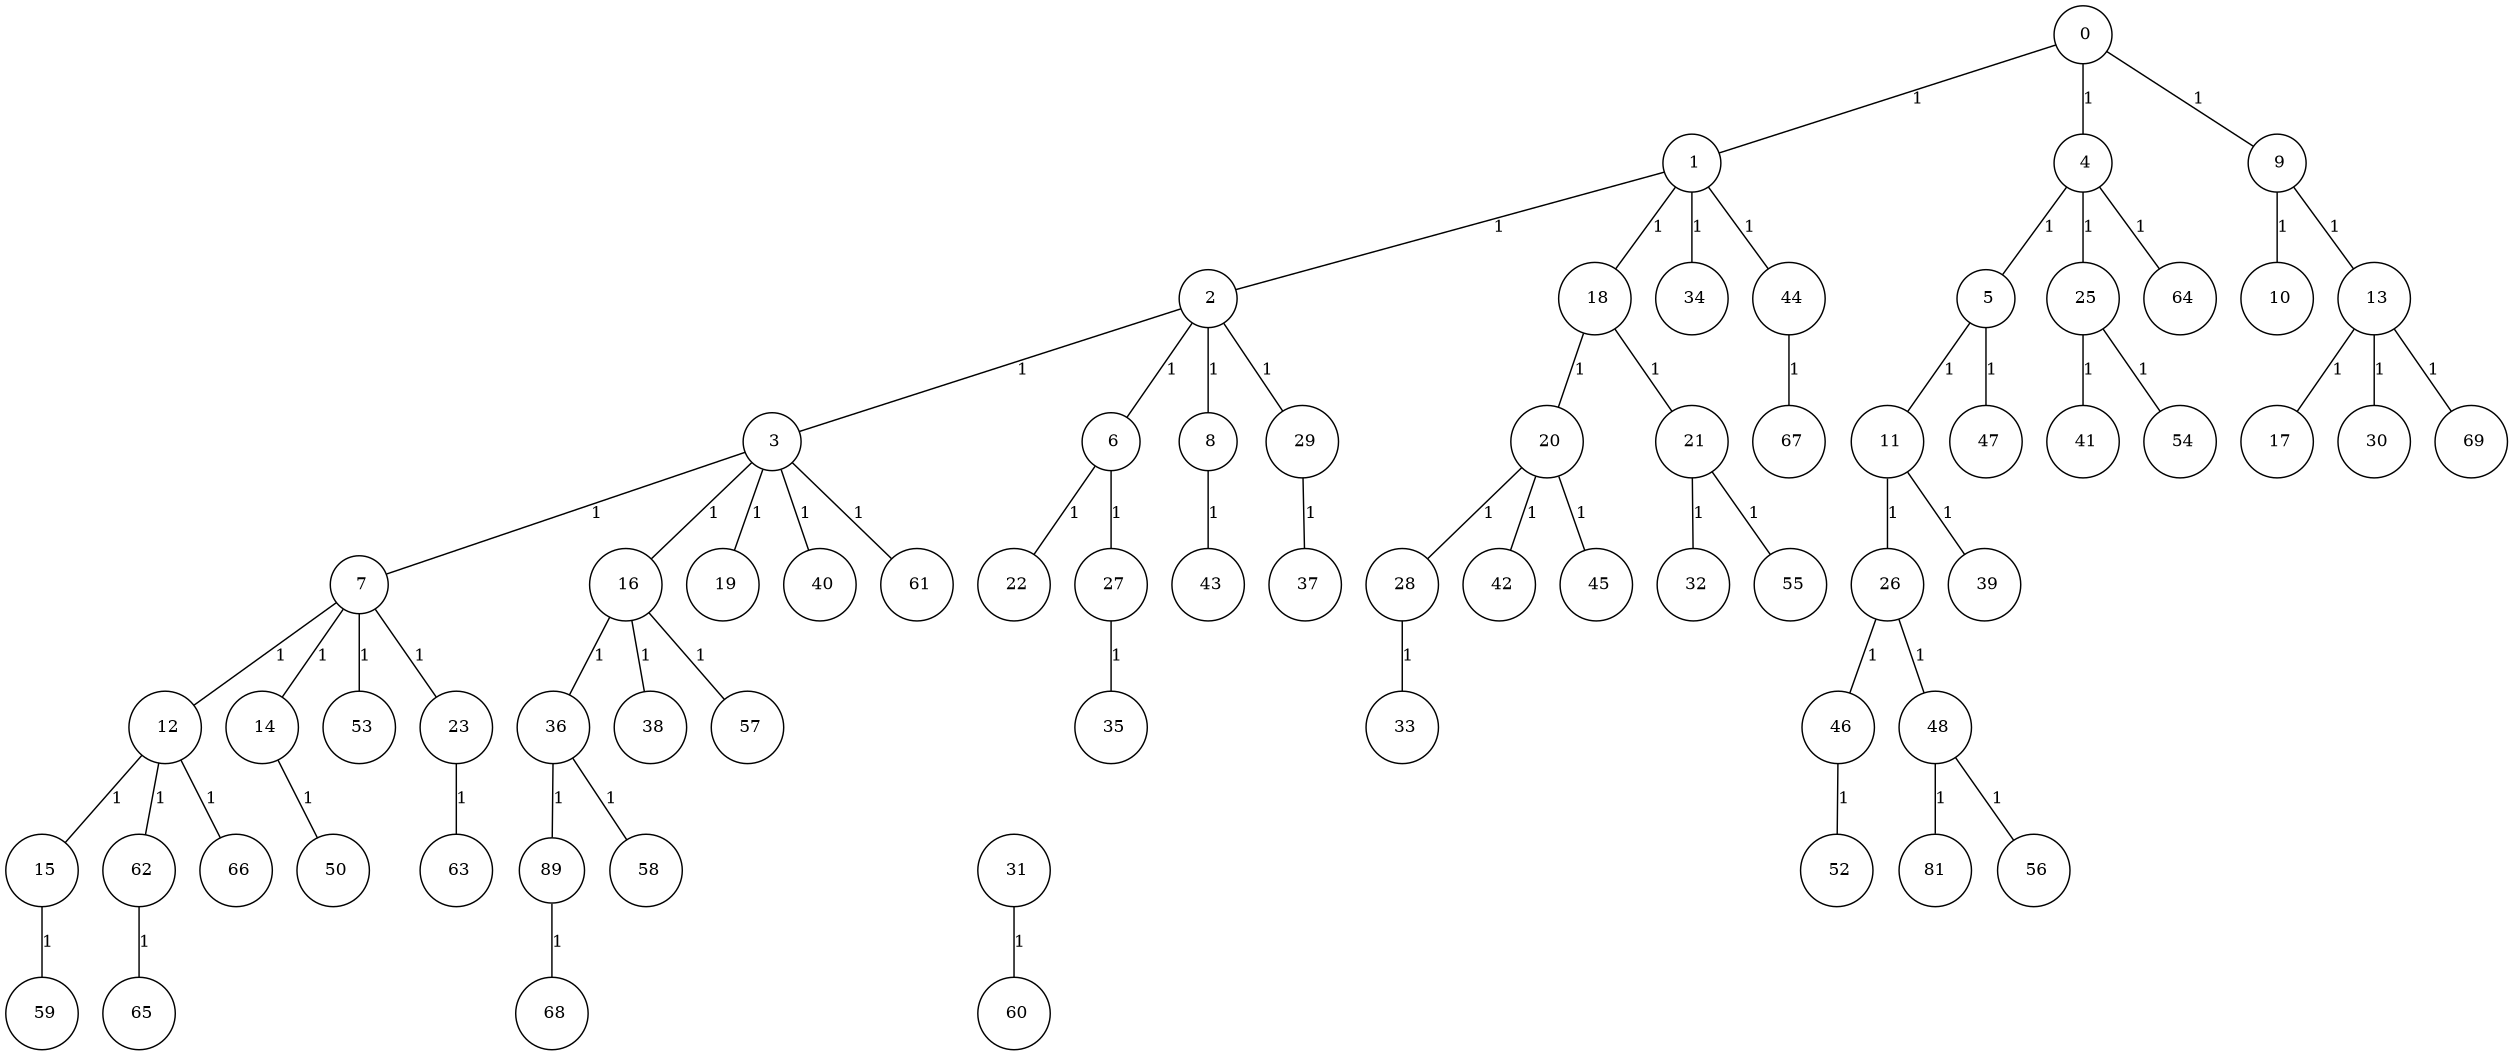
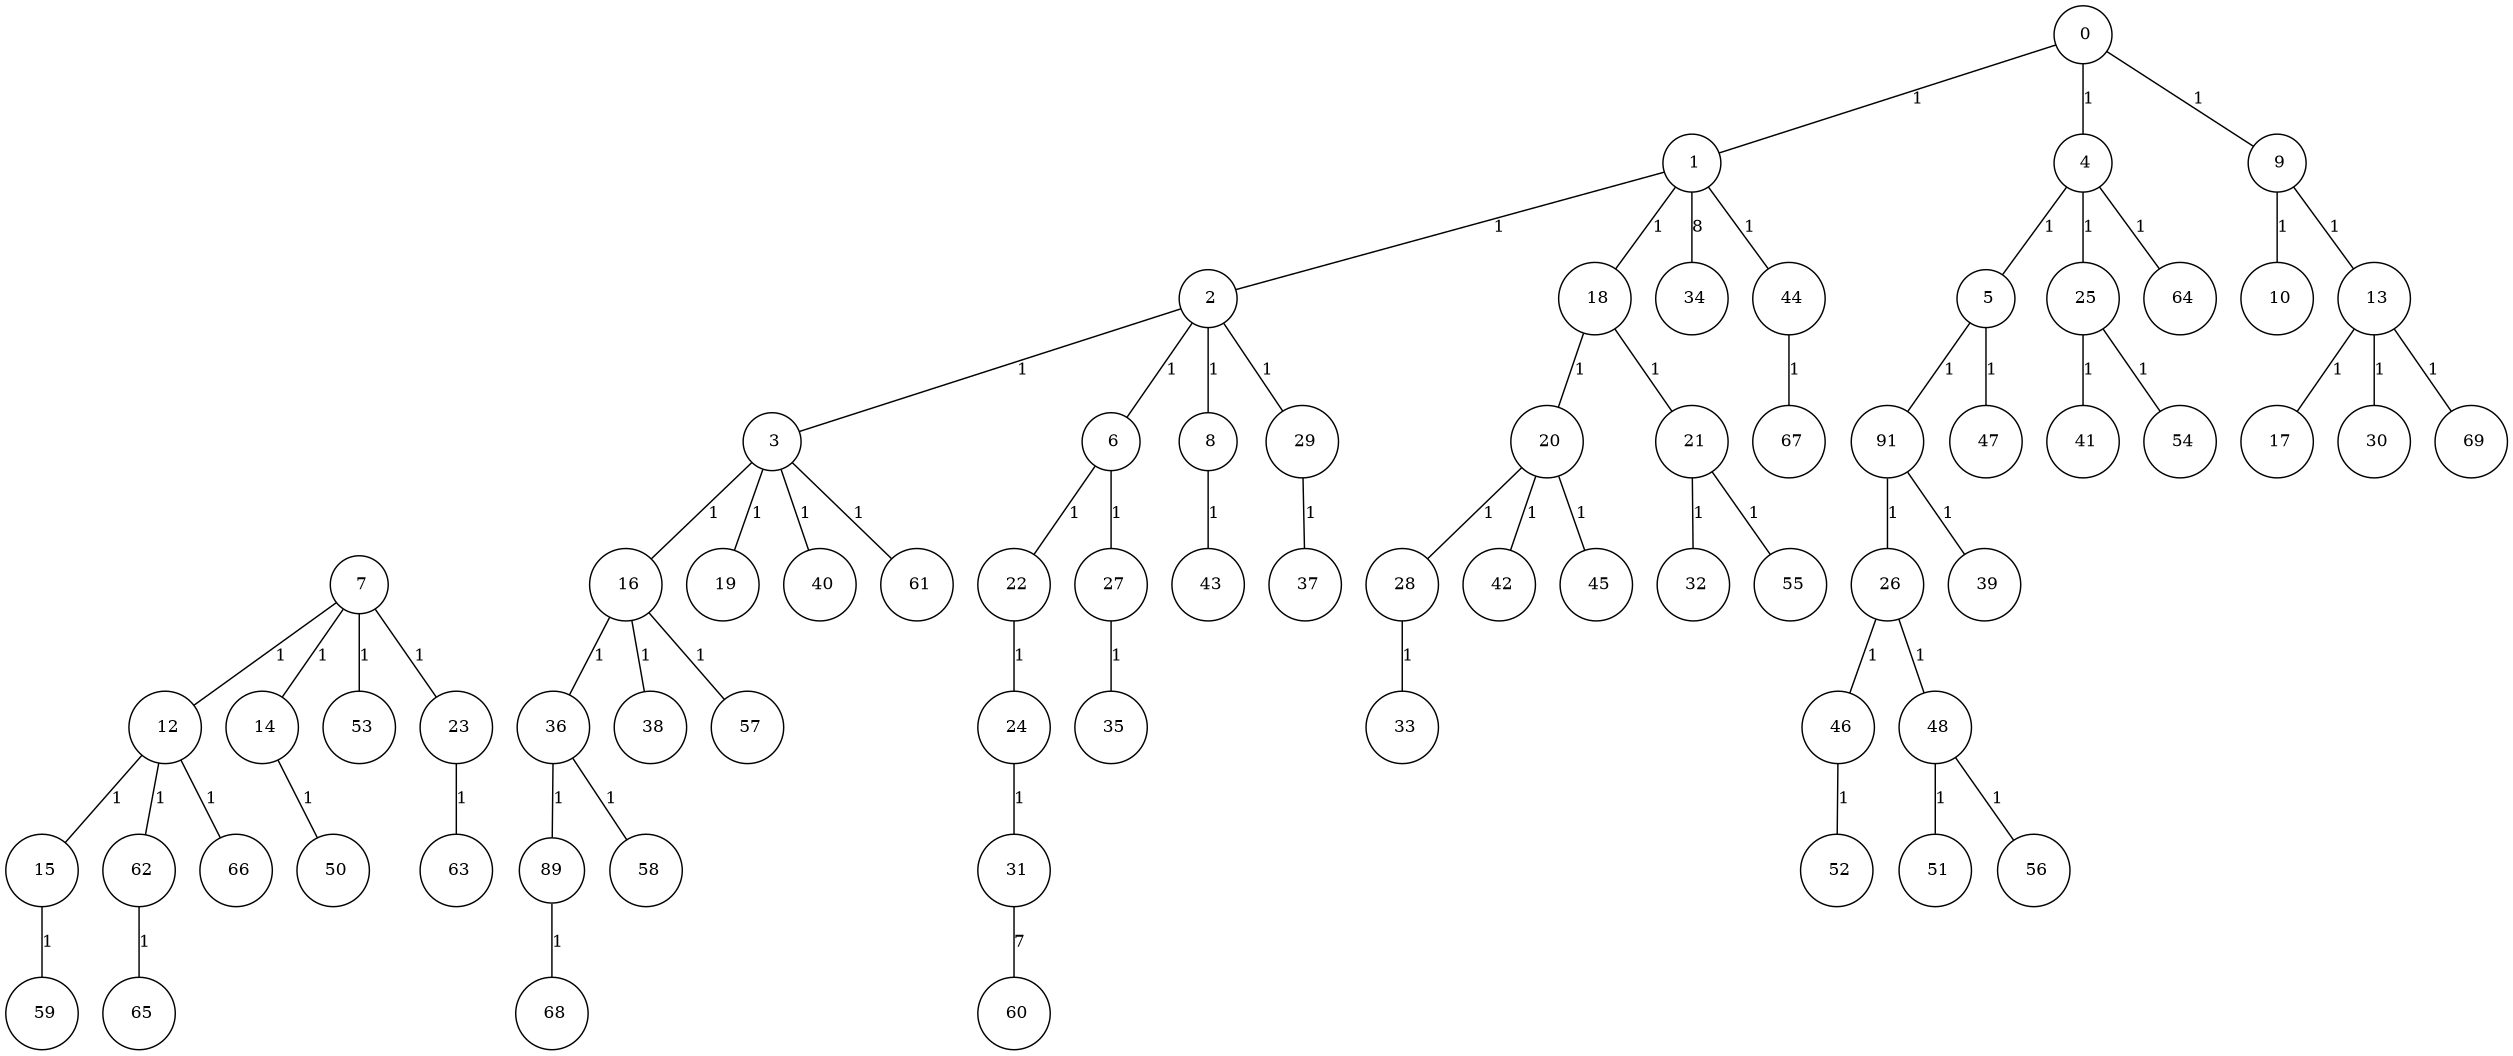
(1698, 227) -> (1698, 227)
(1888, 442) -> (1888, 442)
(566, 513) -> none
none -> (1014, 727)
(1935, 870) -> (1935, 870)
(1020, 942) -> (1020, 942)
